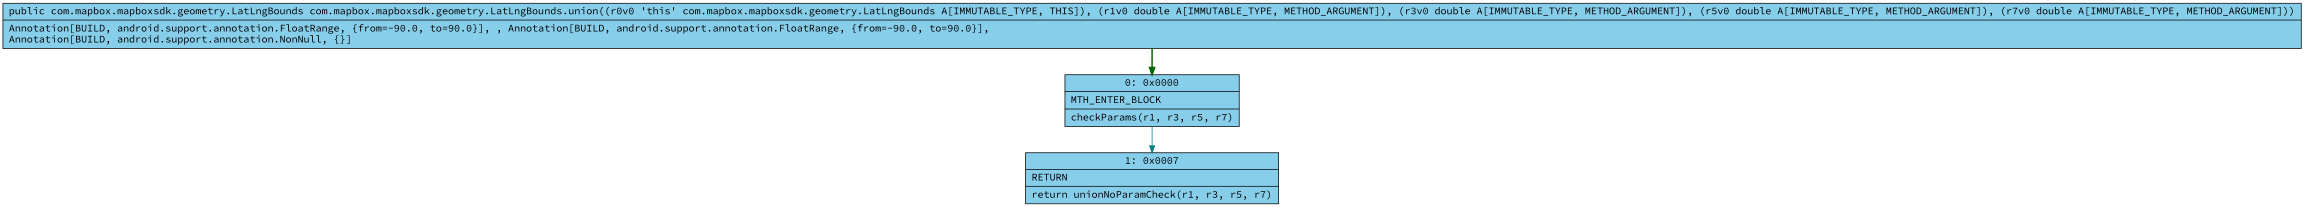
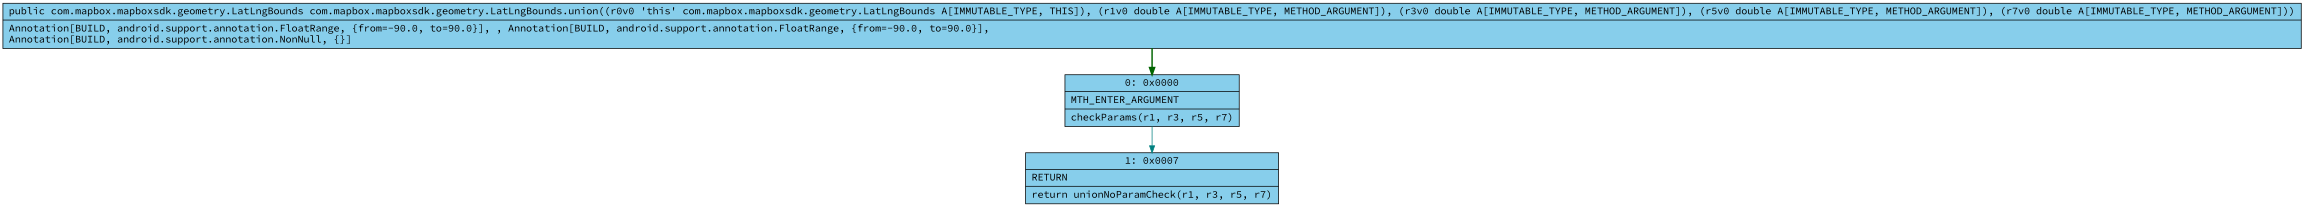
(1116, 100) -> (1125, 100)
